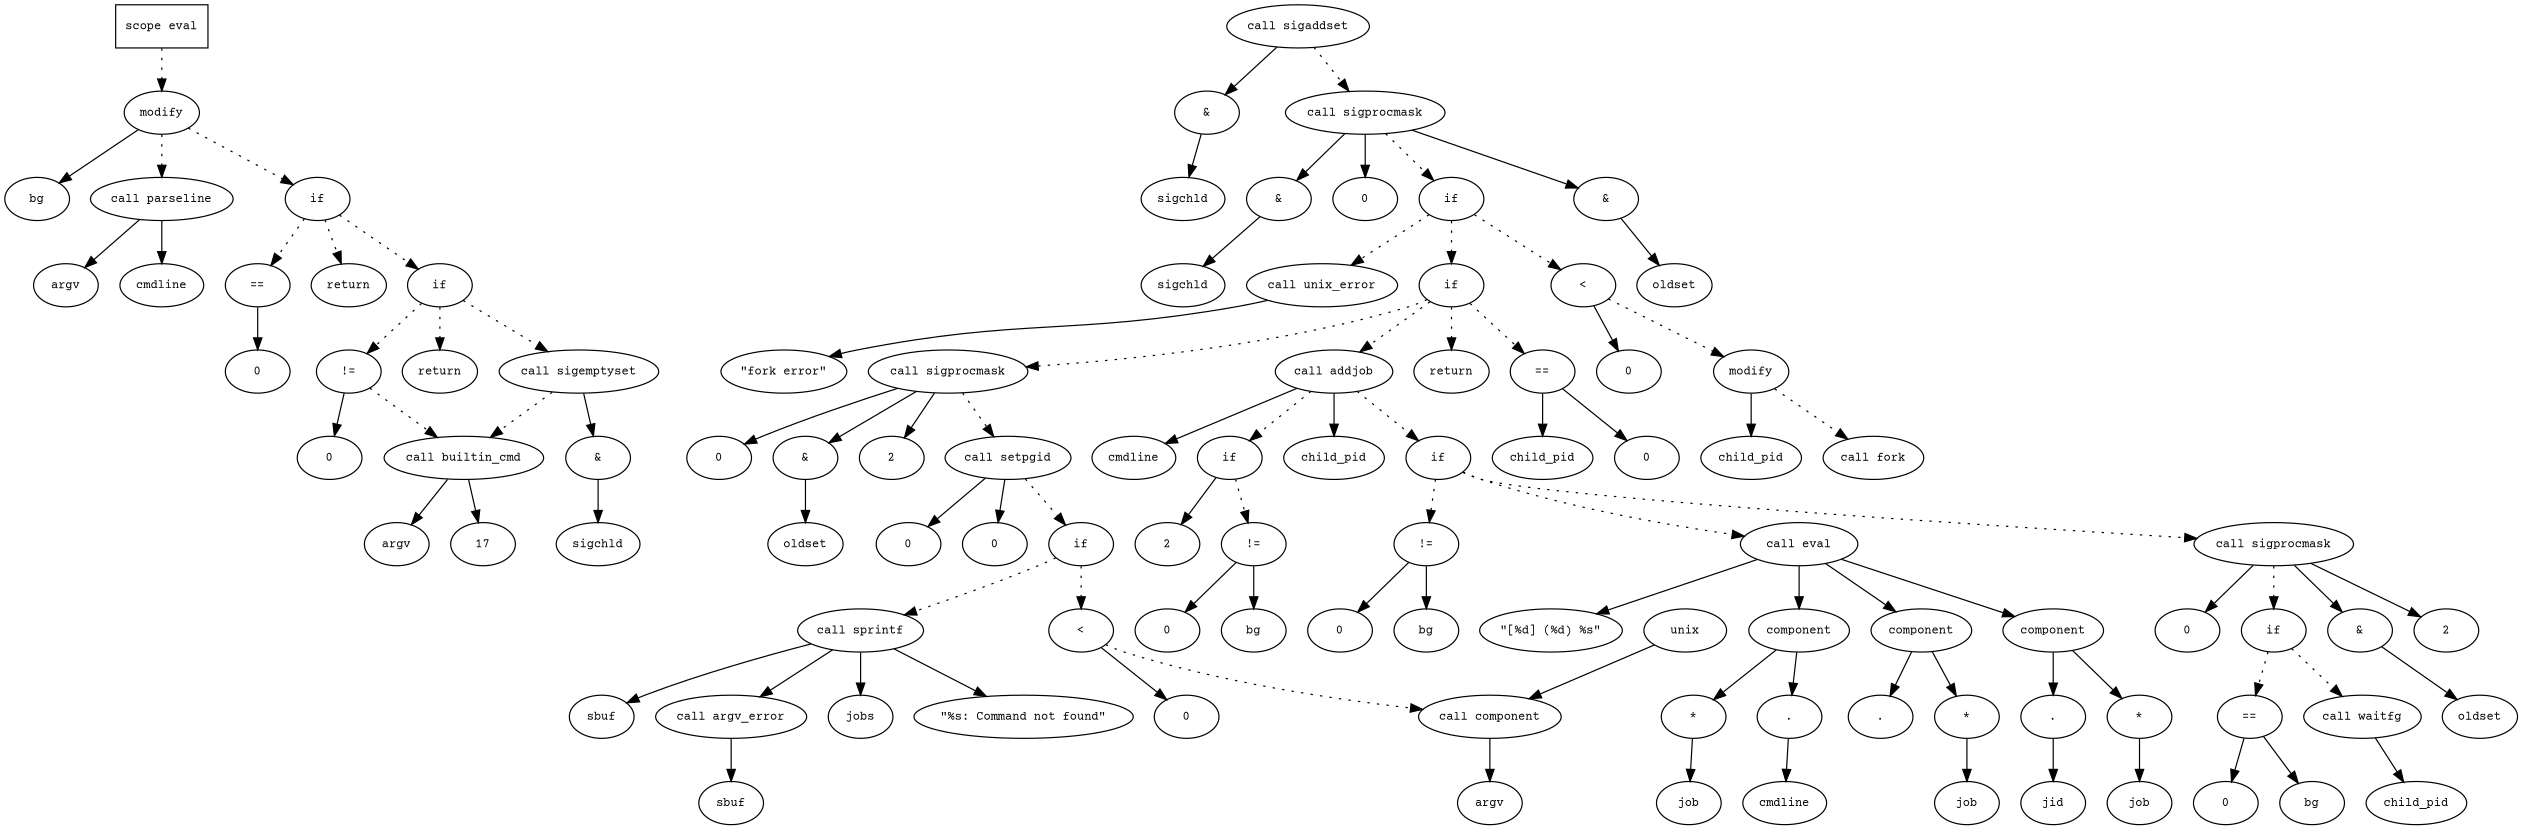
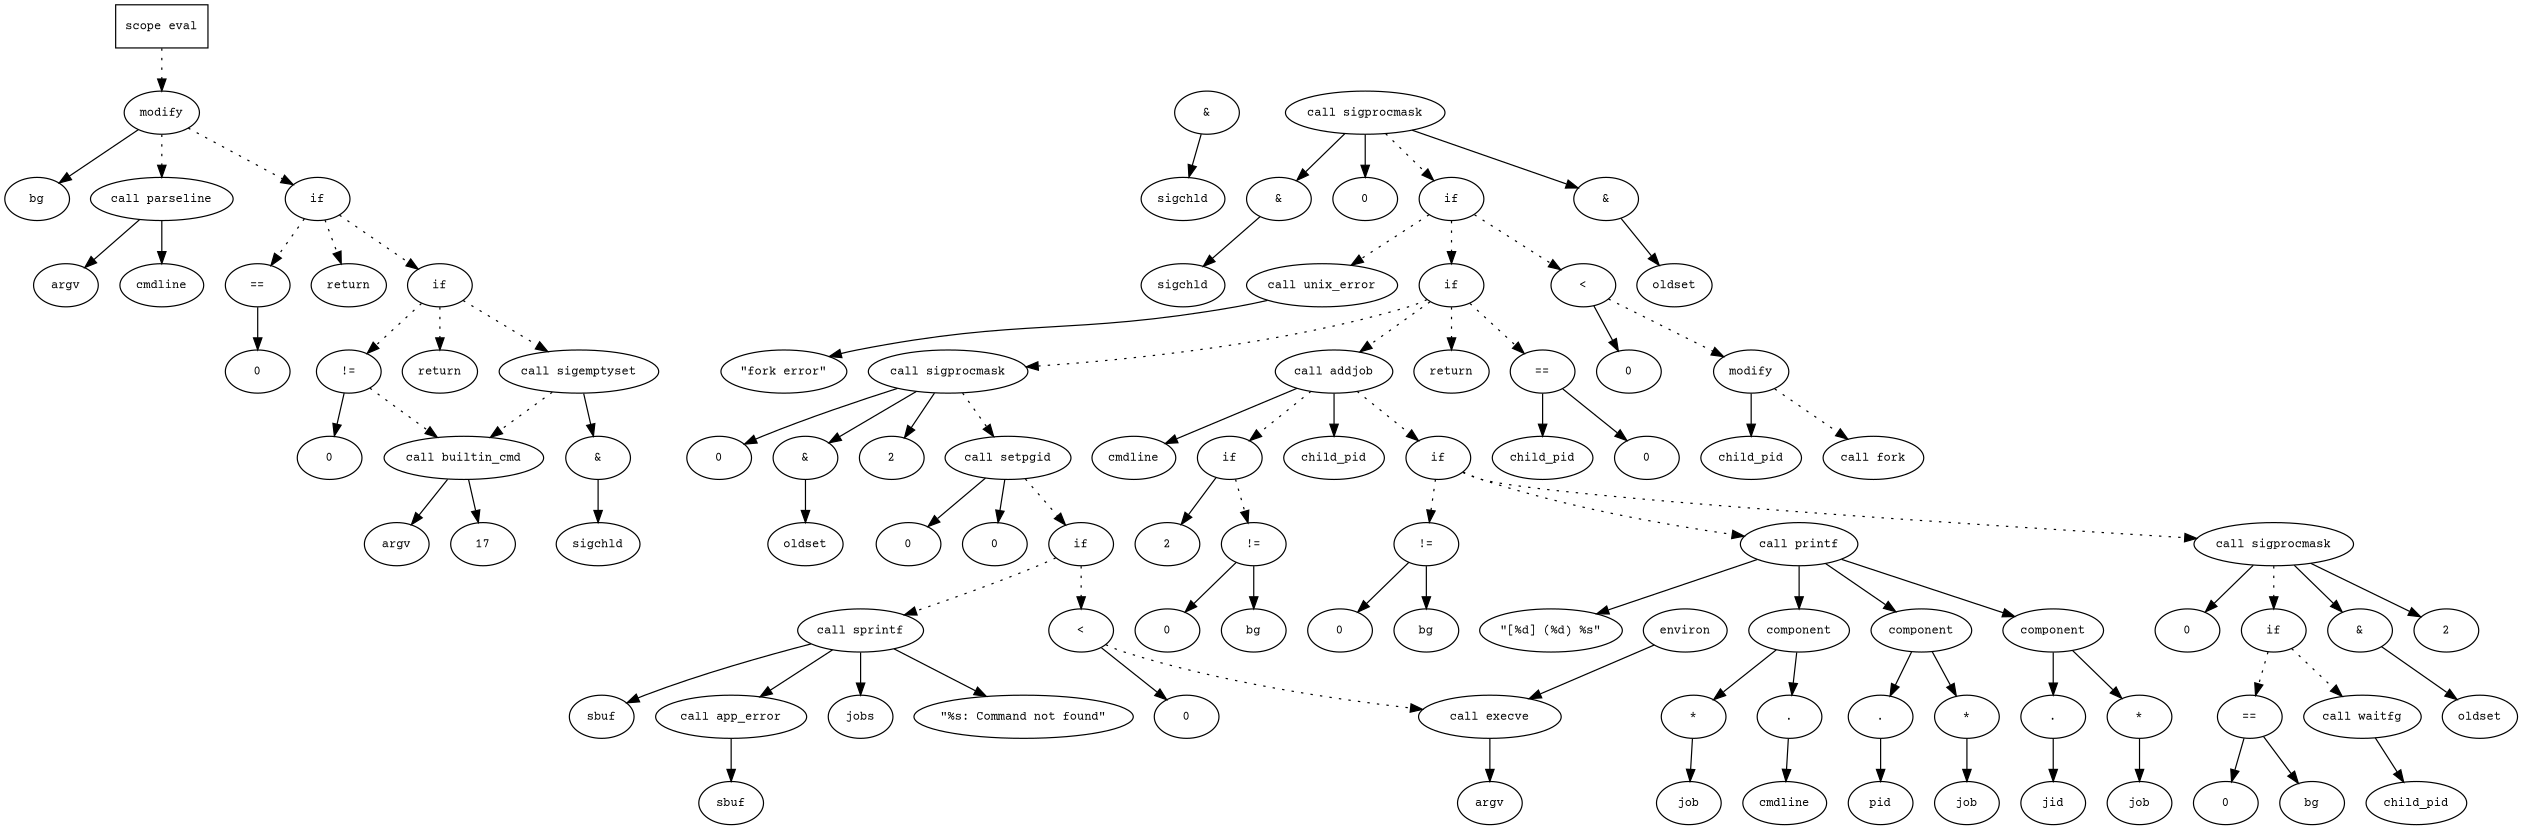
(1298, 26) -> none
(1799, 544) -> (1799, 544)
(1685, 630) -> (1685, 630)
(731, 717) -> (731, 717)
(1490, 717) -> (1490, 717)
none -> (1881, 803)
